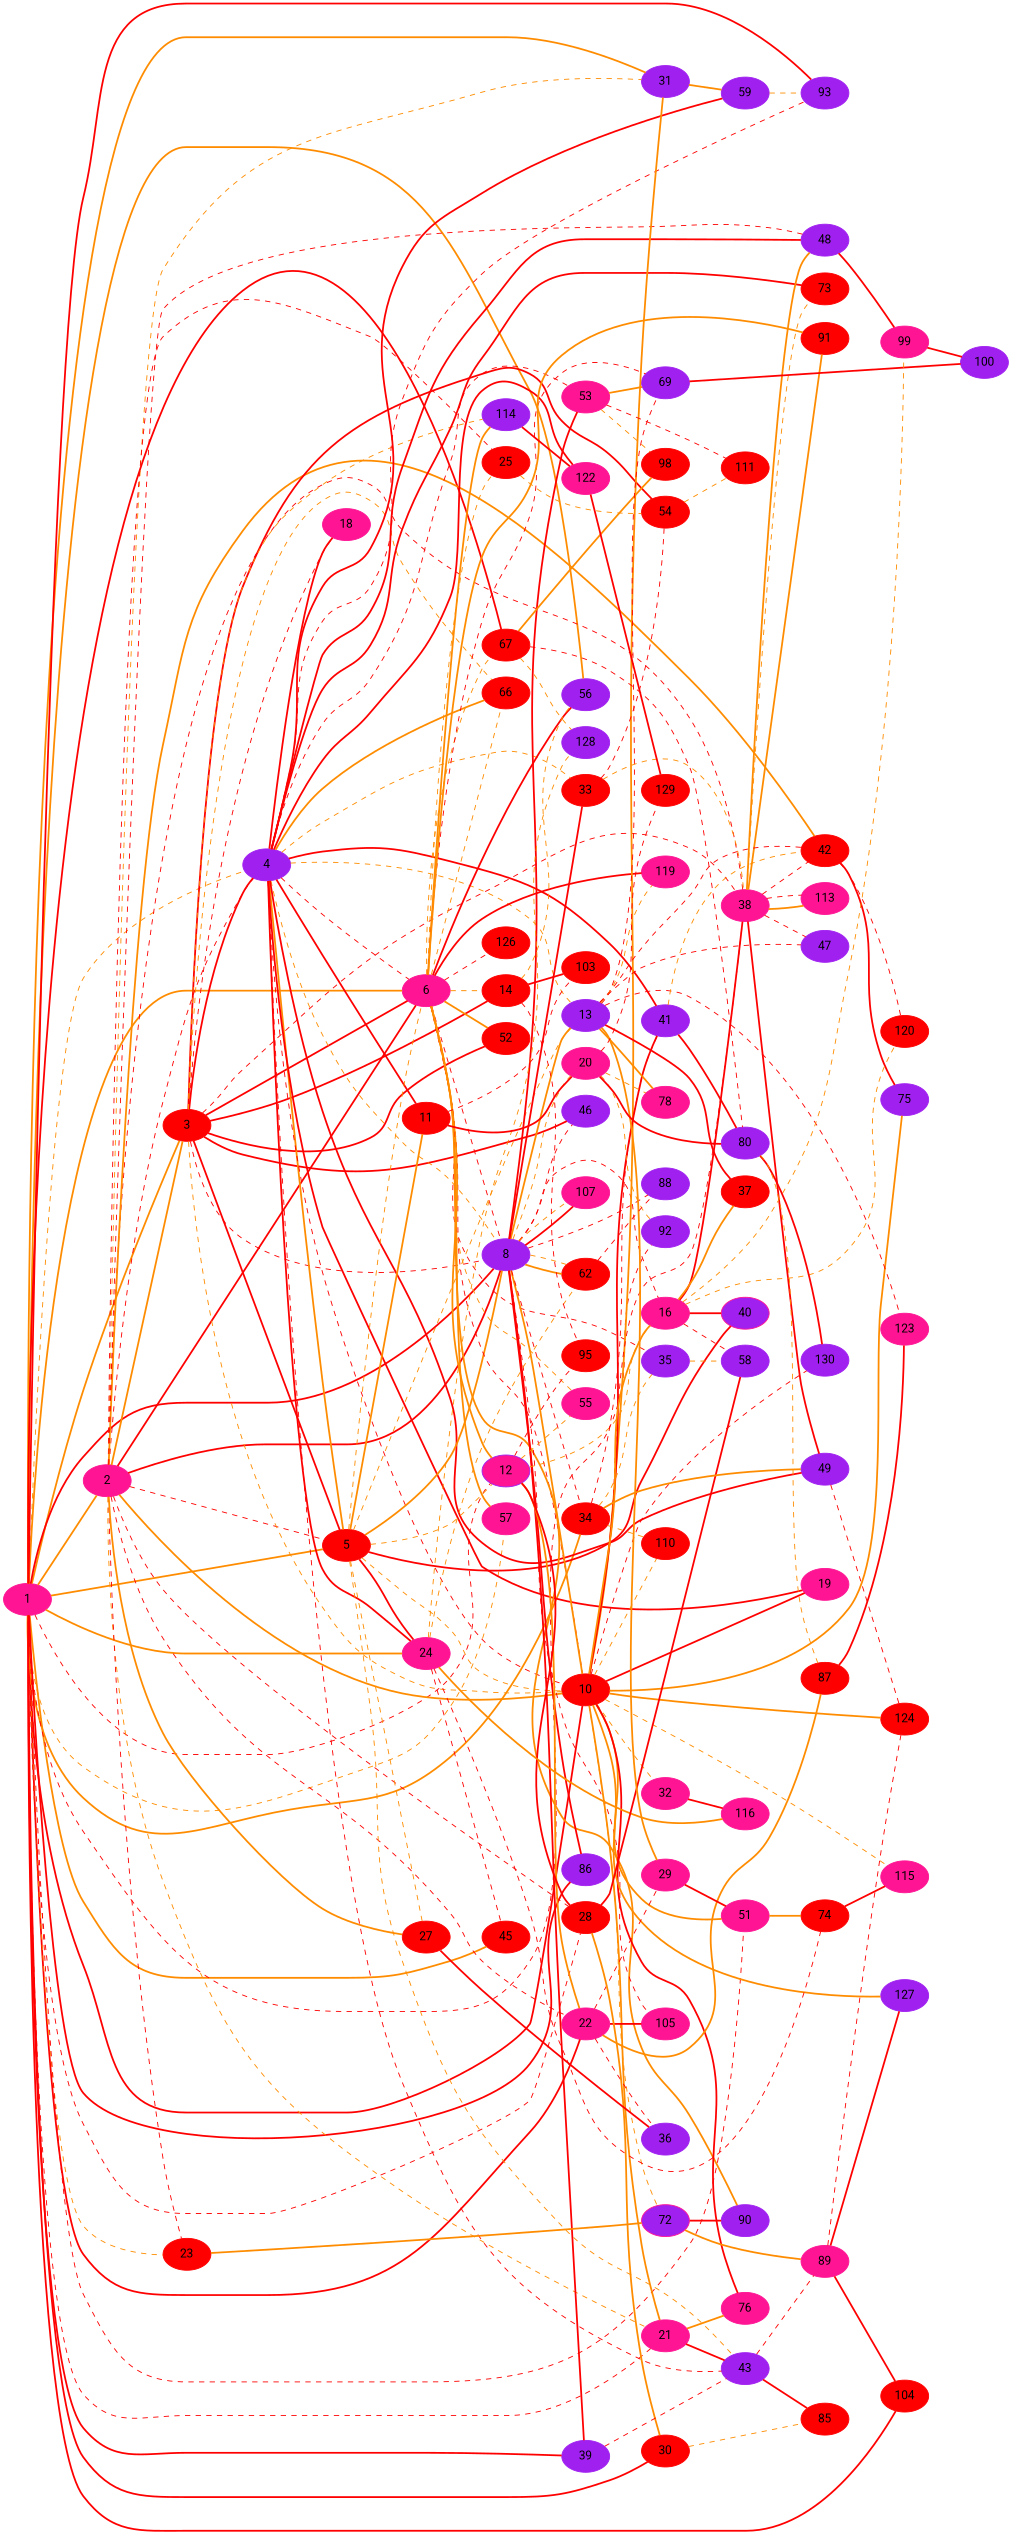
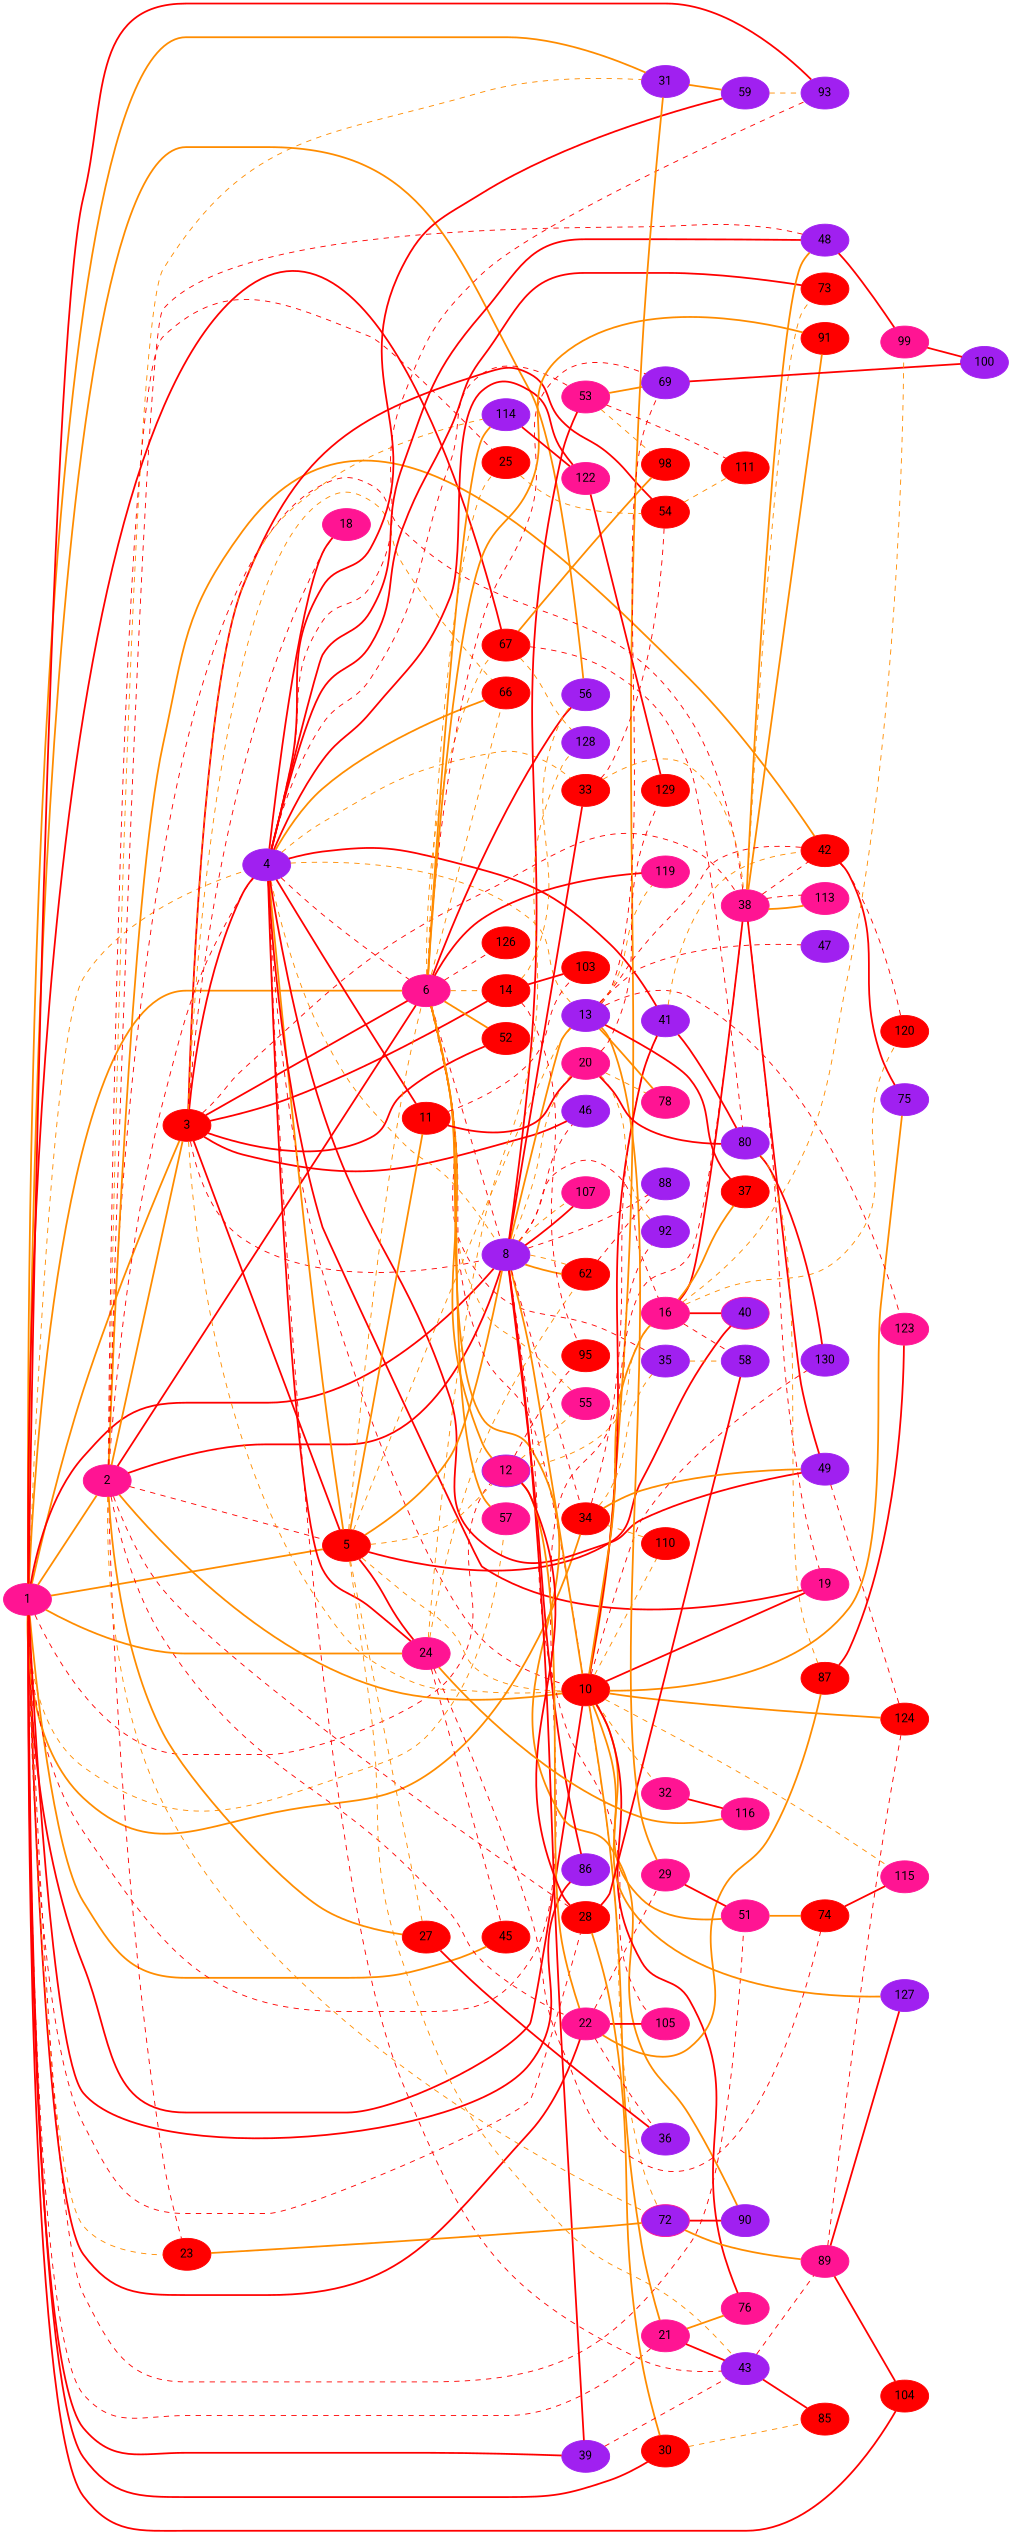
(785, 926) -> (778, 1246)
(221, 2014) -> (258, 1936)
